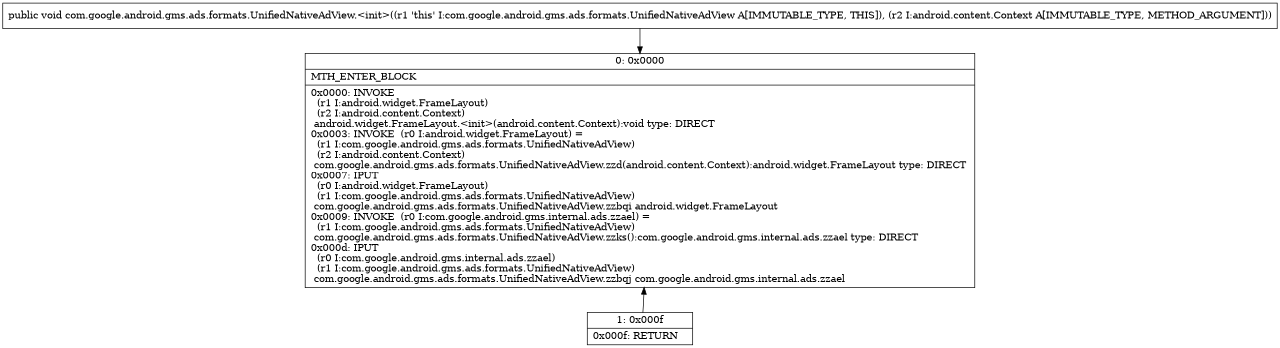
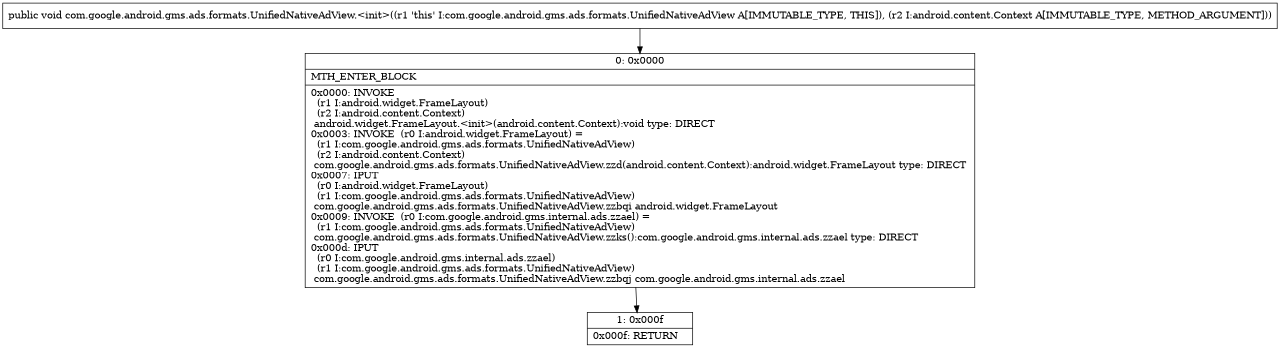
(643, 303) -> (636, 297)
